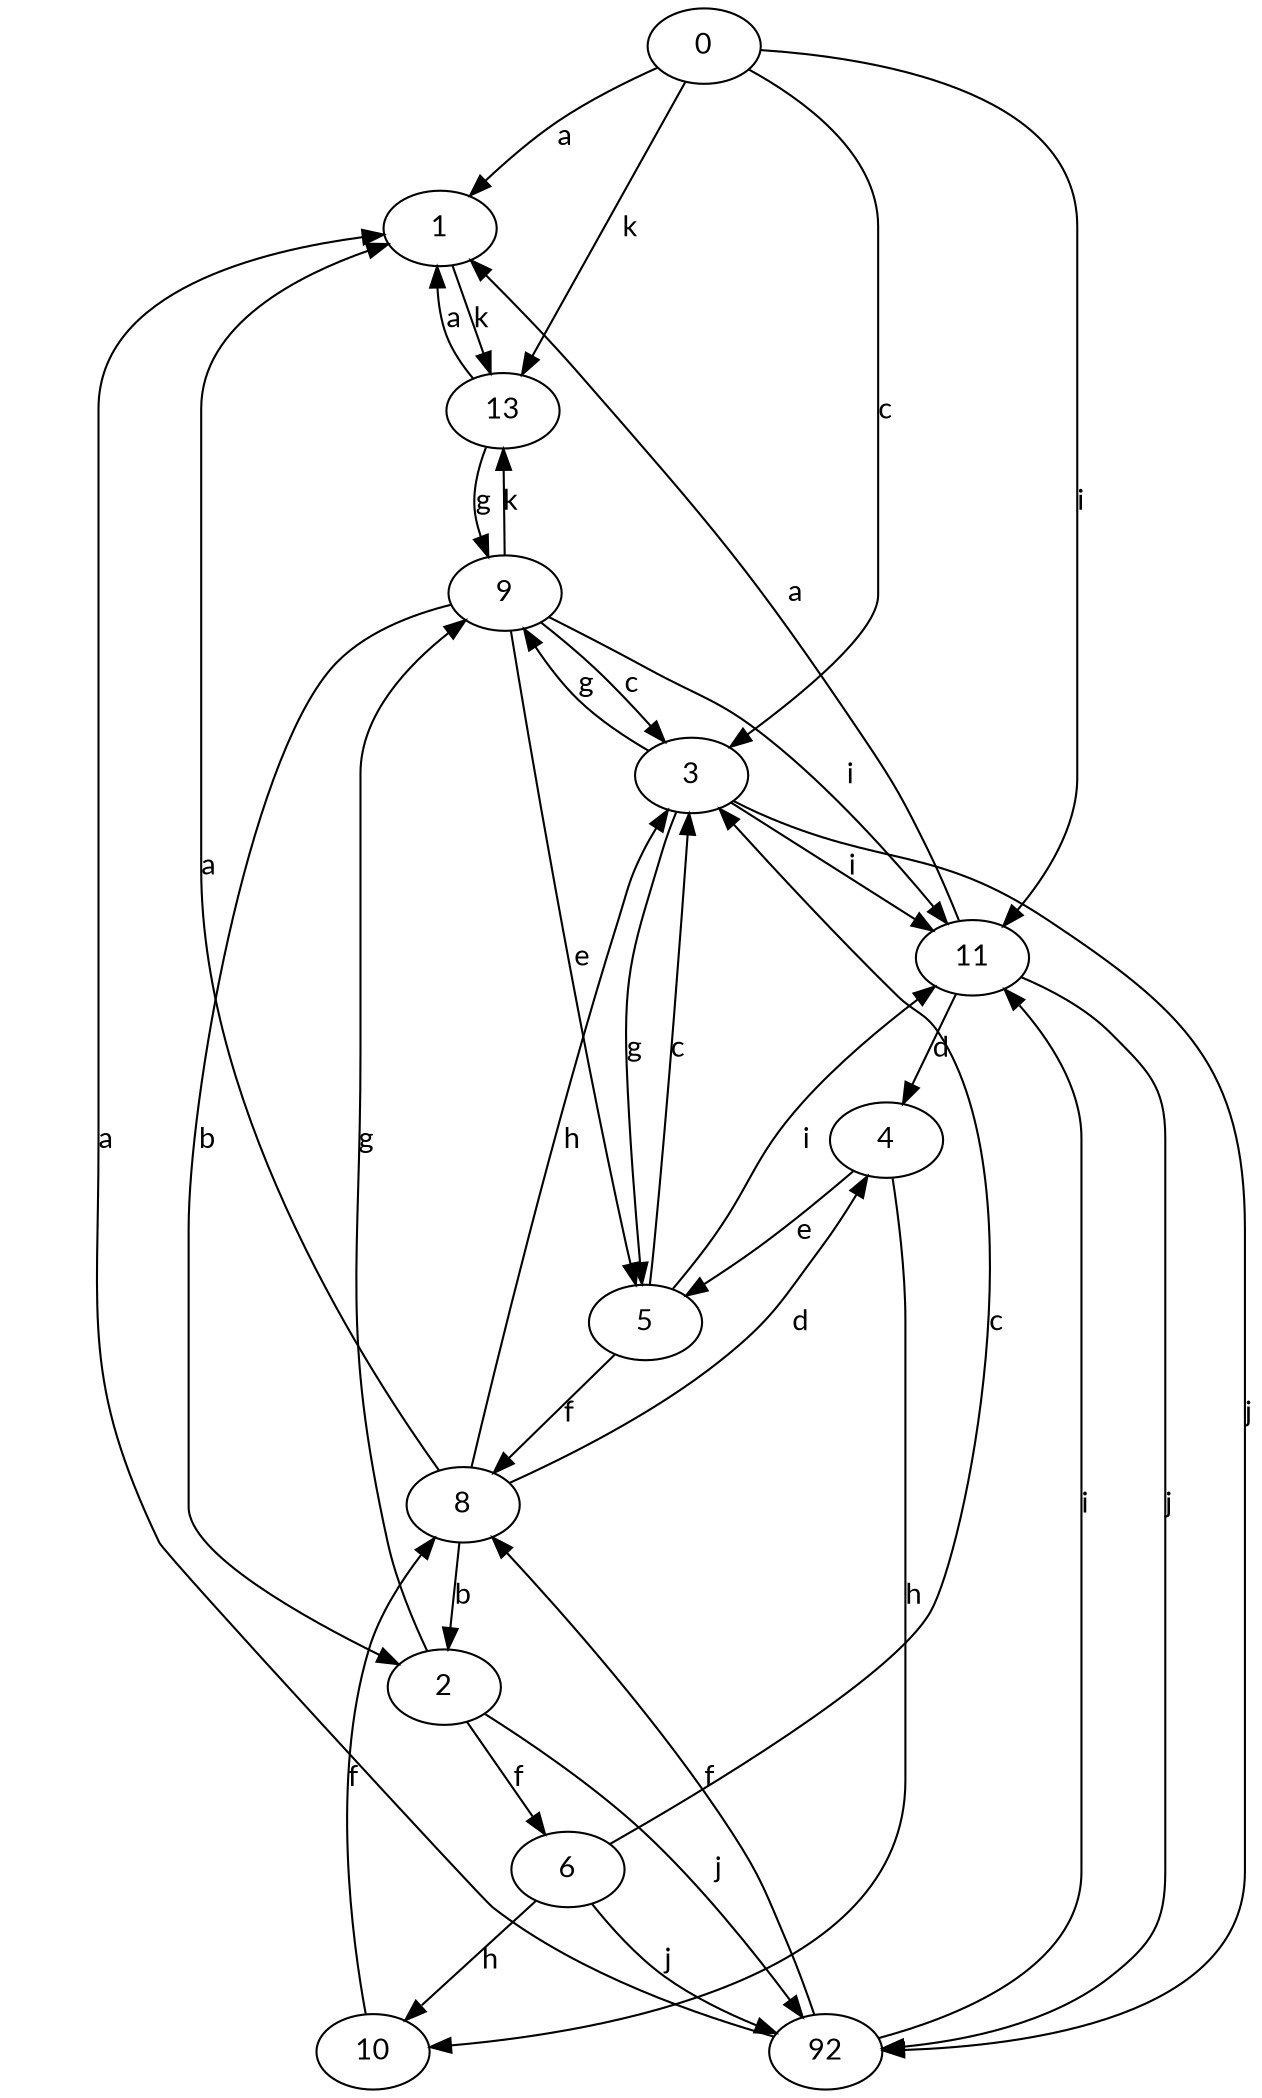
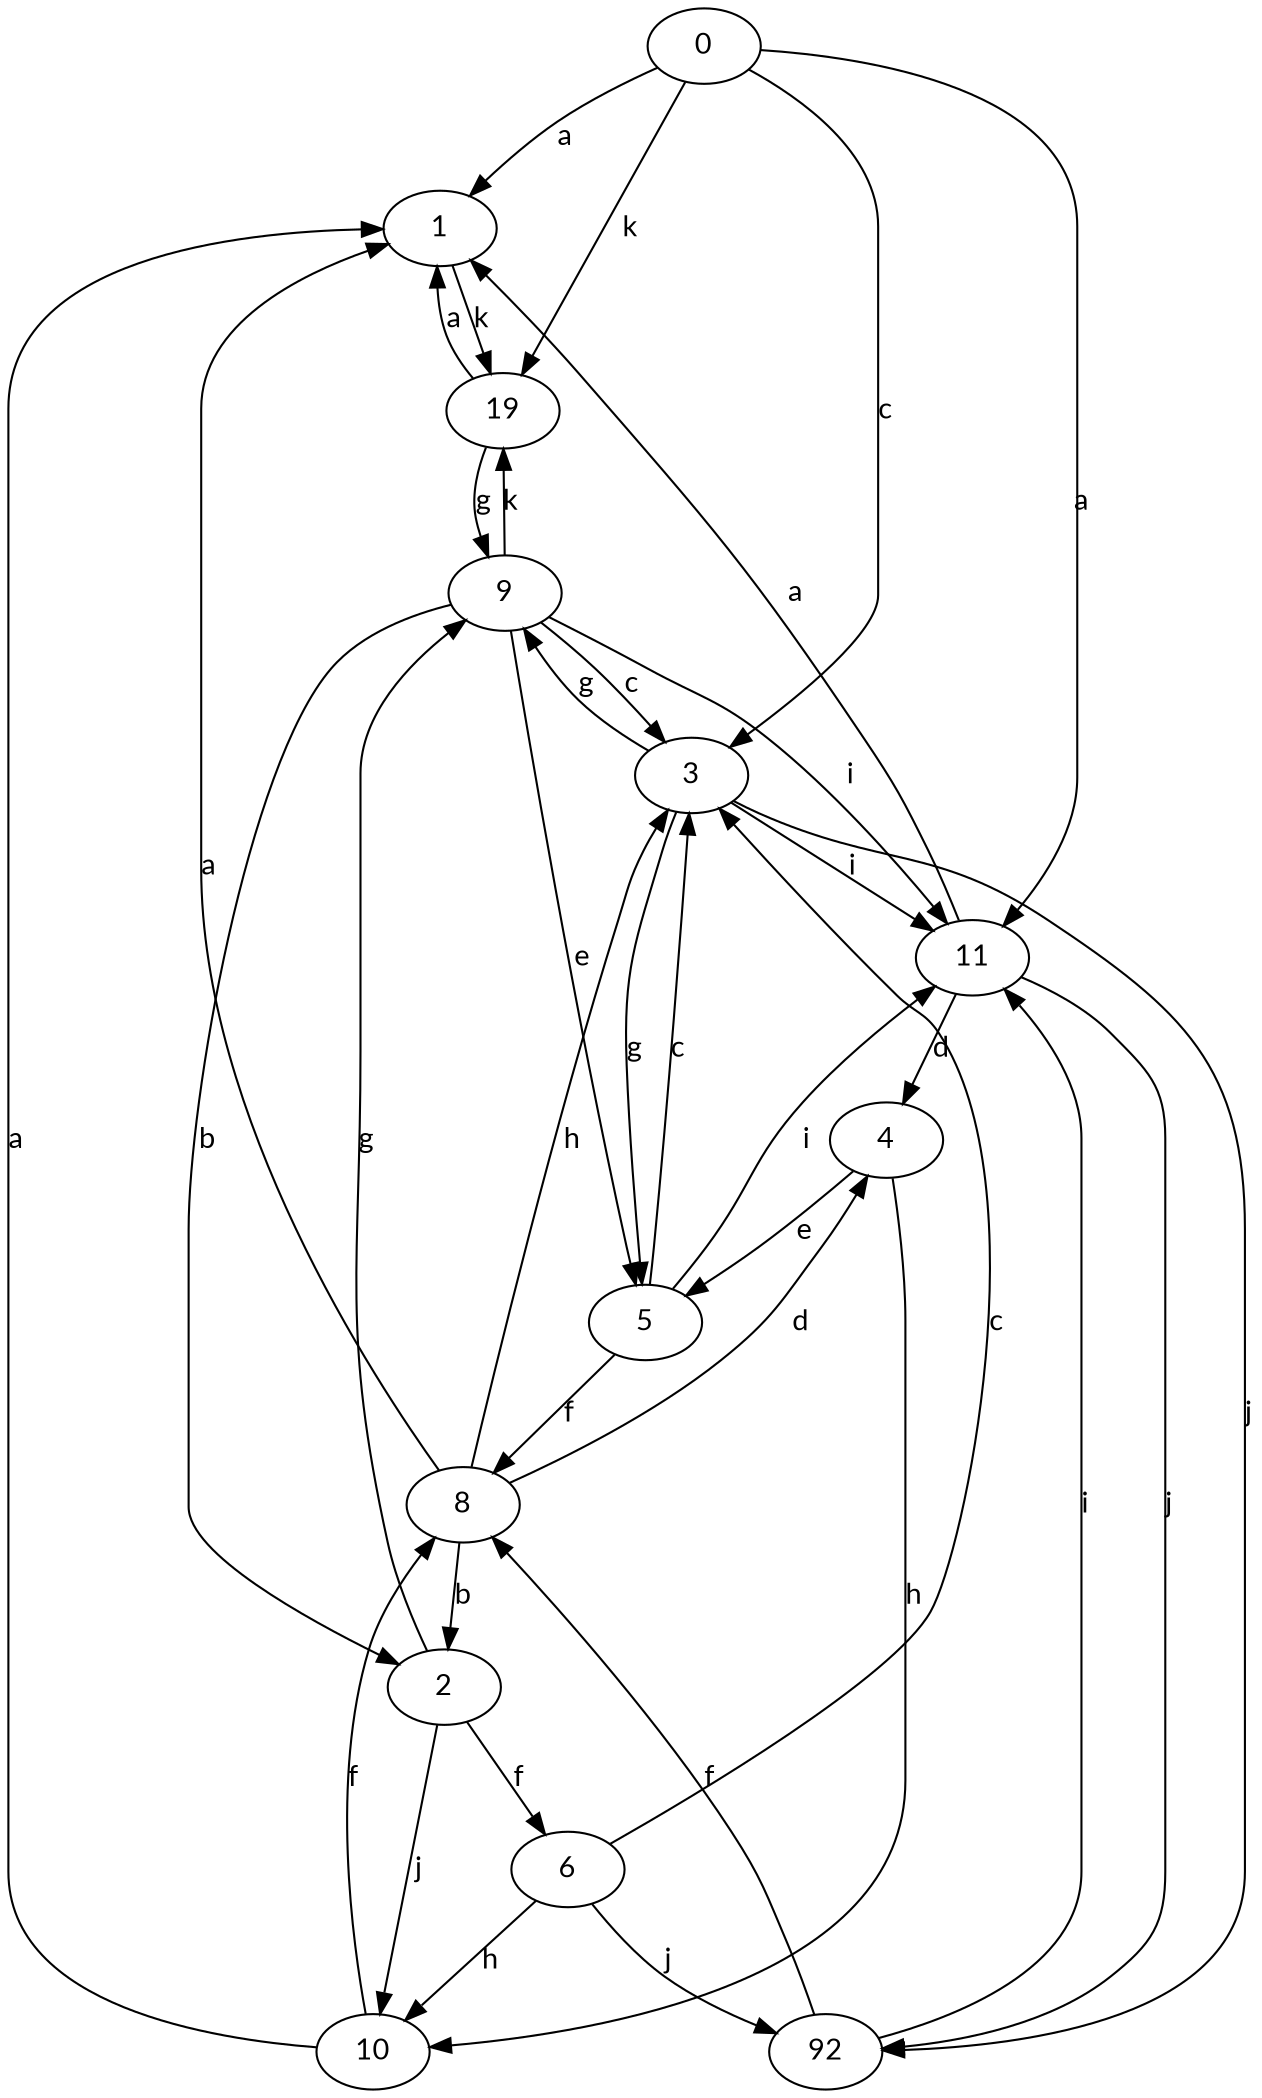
(503, 411) -> (503, 411)
(1081, 502) -> (1081, 502)
(98, 1212) -> (8, 1116)
(653, 1841) -> (411, 1859)
